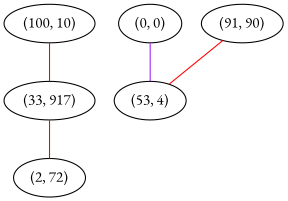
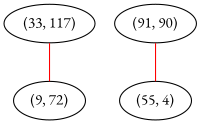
(50, 24) -> none
(150, 24) -> none
(50, 101) -> (50, 24)
(150, 101) -> (156, 101)
(50, 178) -> (50, 101)
